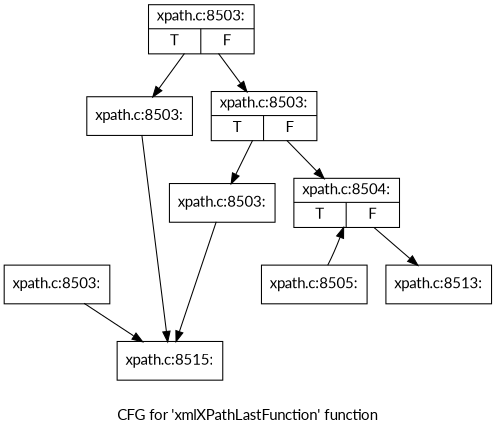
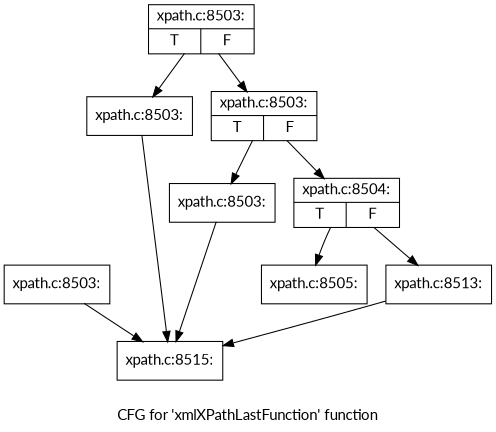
(334, 251) -> (325, 241)
none -> (310, 322)
